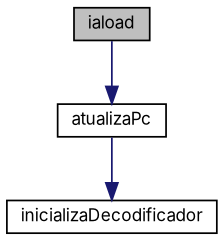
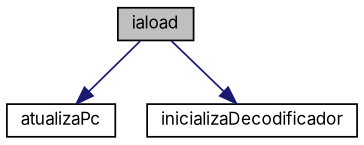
(112, 160) -> (197, 66)
